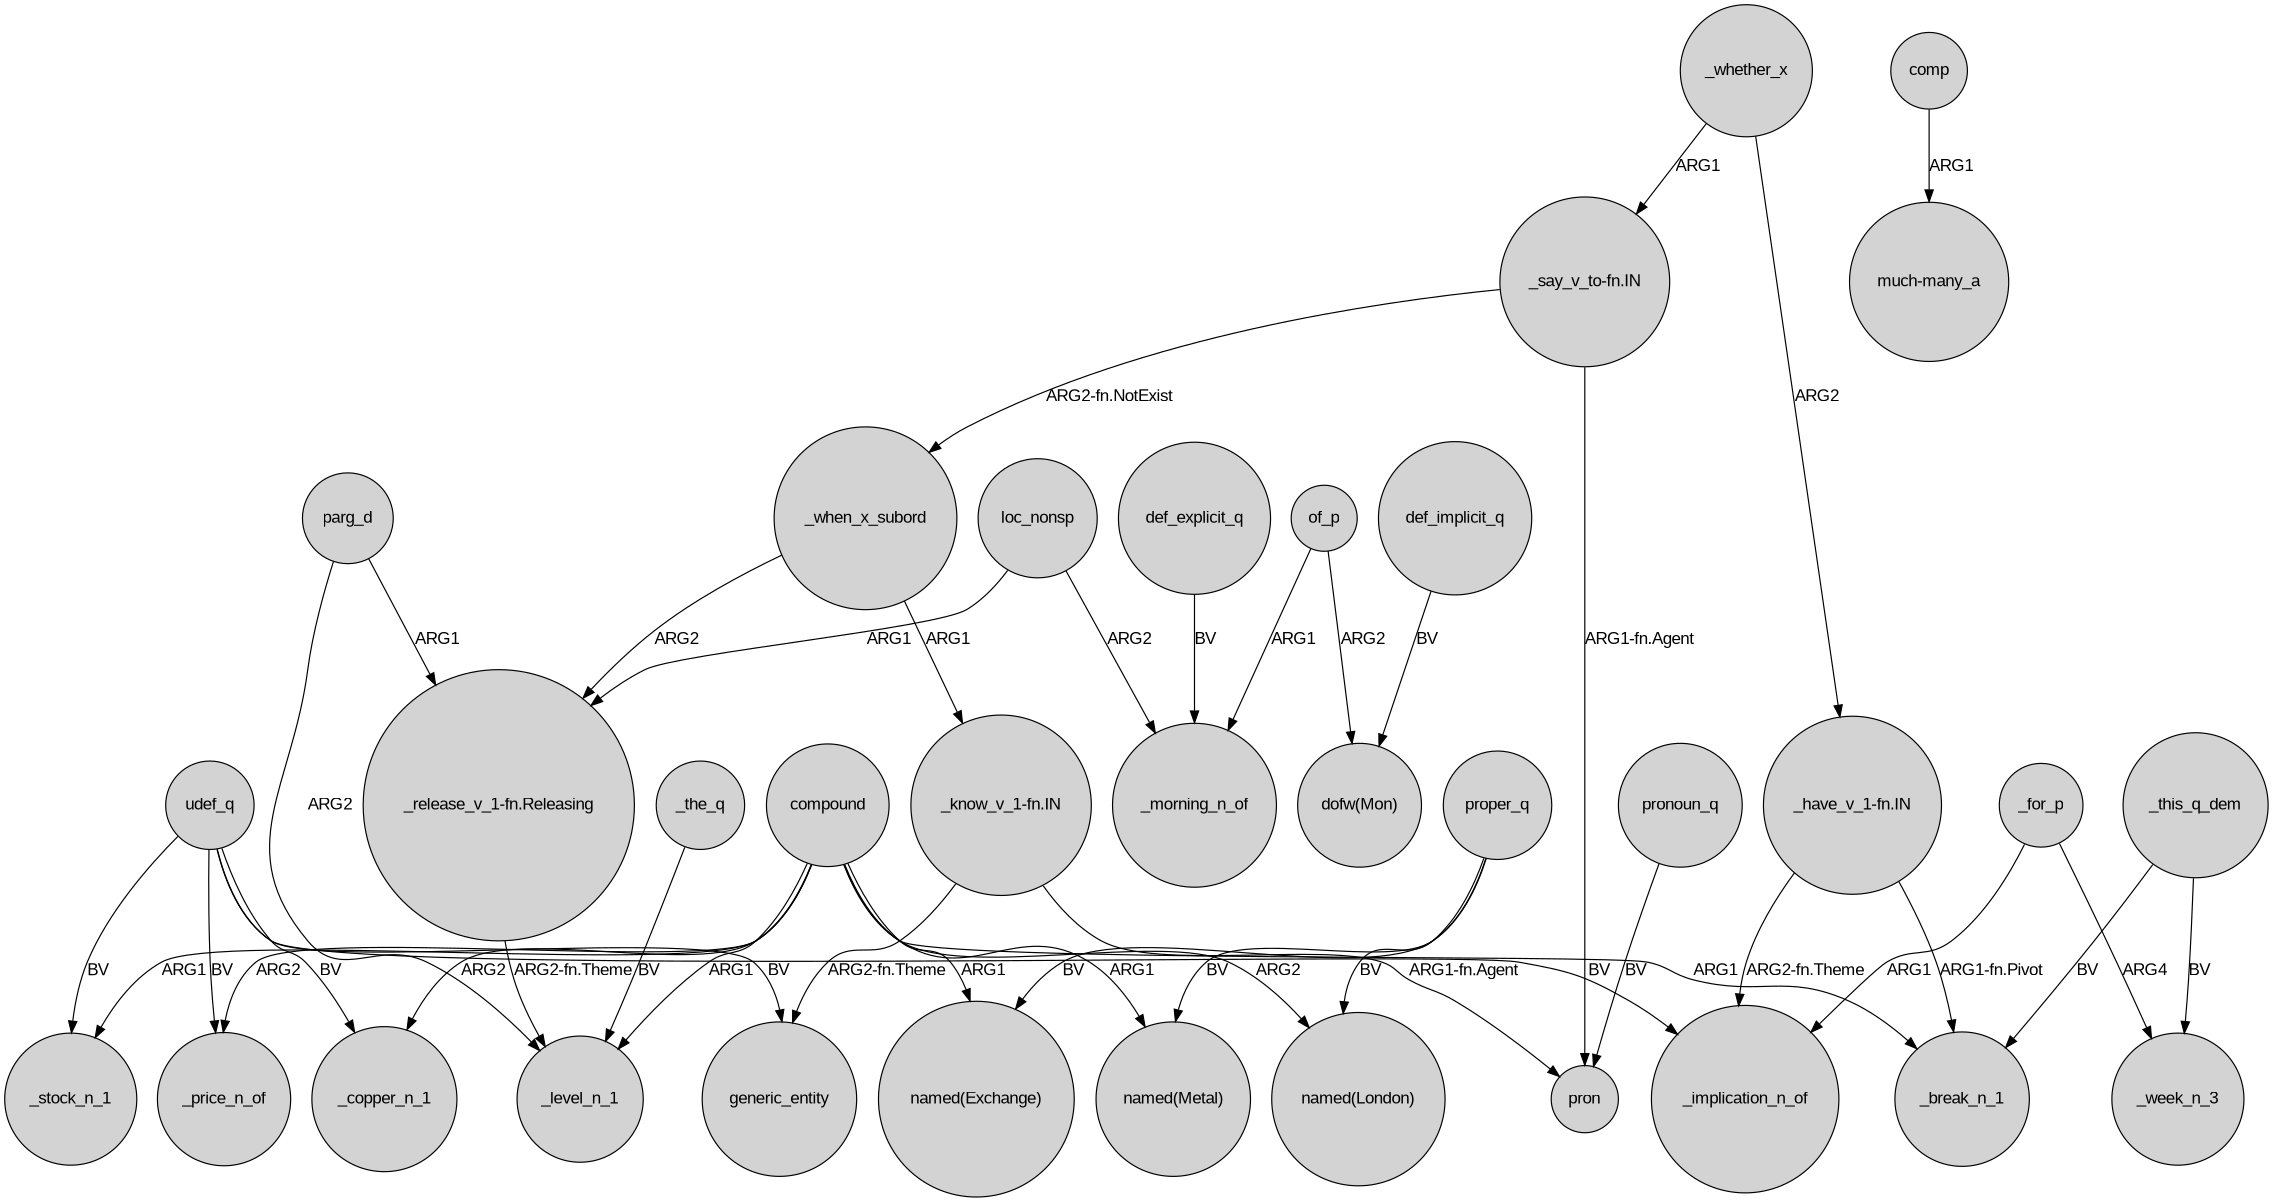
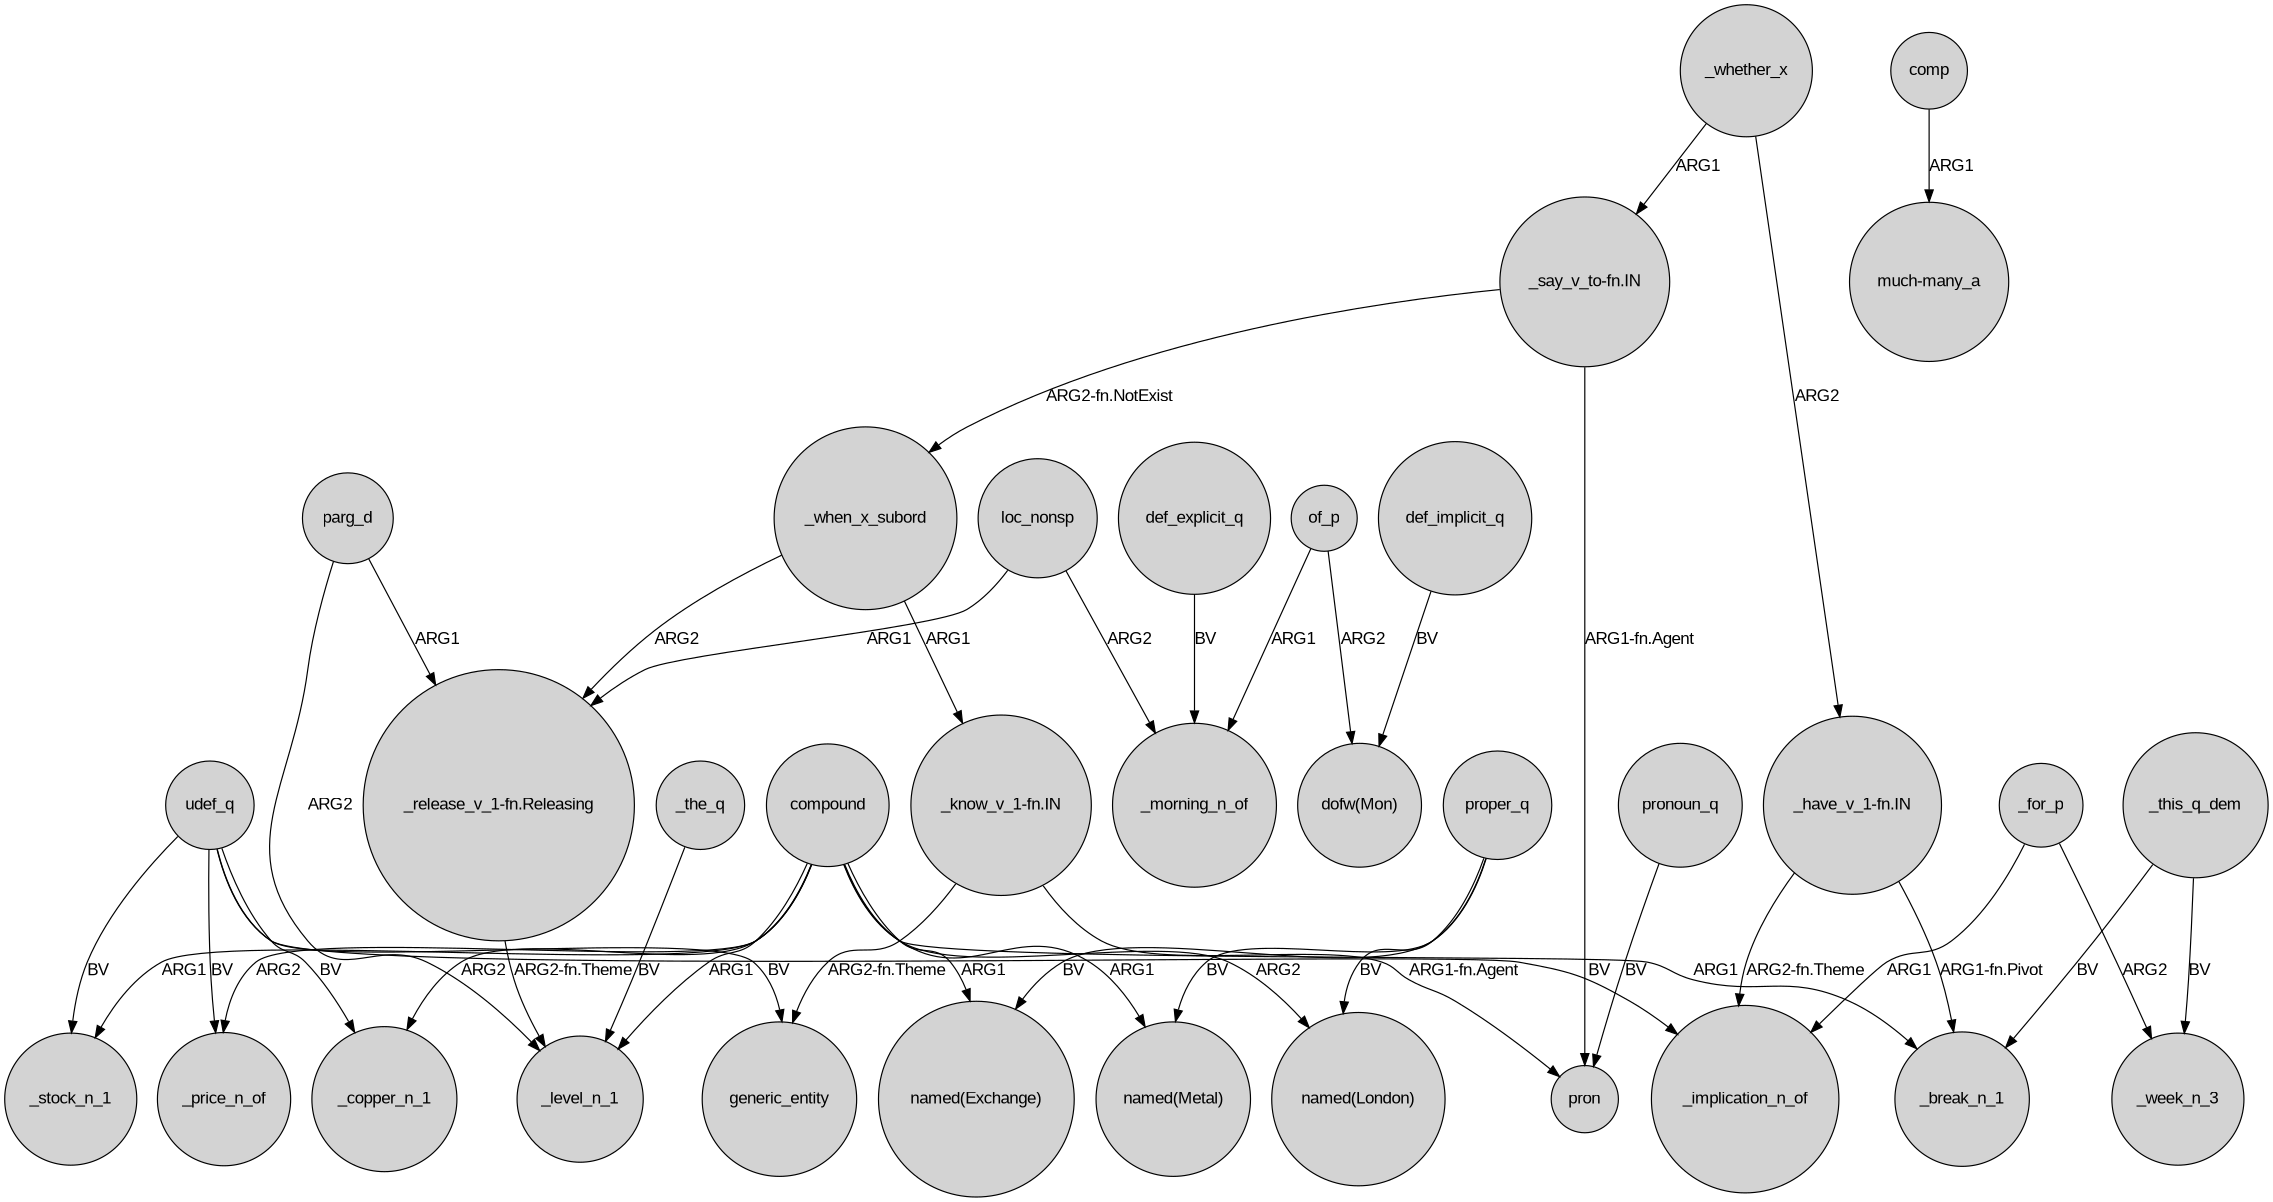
(2145, 971) -> (2145, 971)
